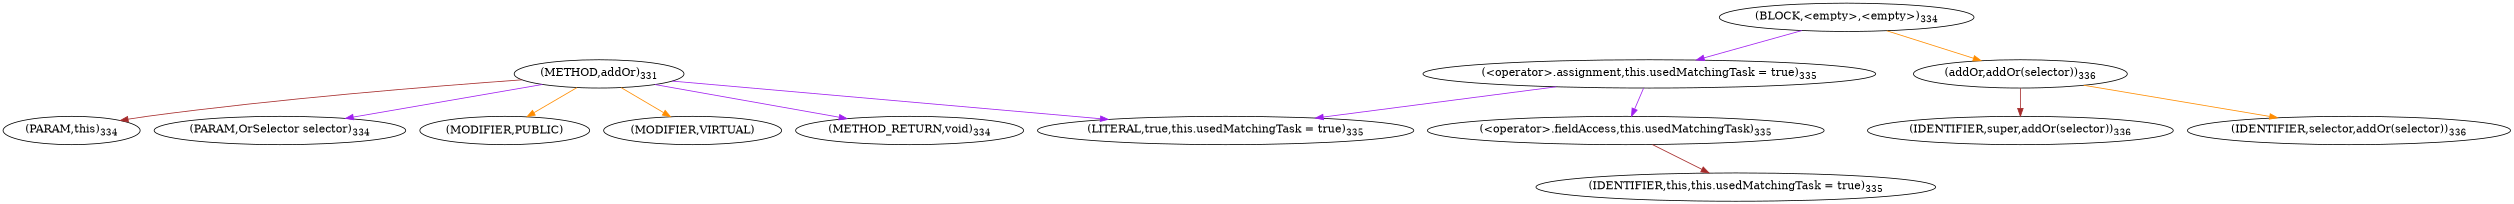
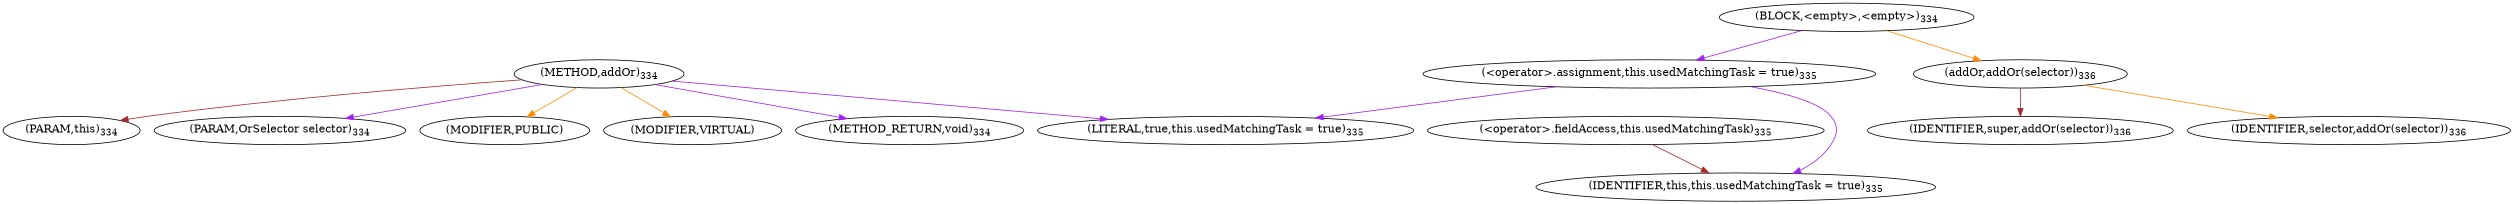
(649, 73) -> (649, 73)
(1639, 99) -> (1825, 111)
